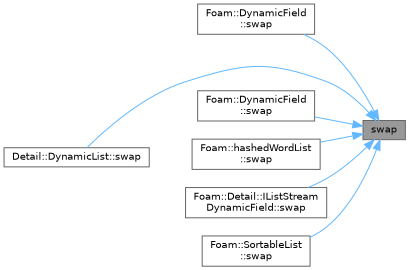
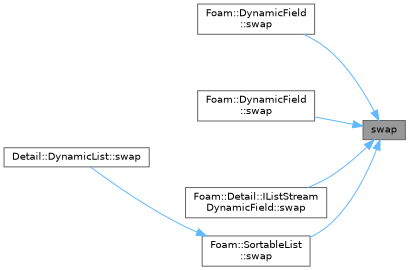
(223, 71) -> (142, 202)
(256, 154) -> none
